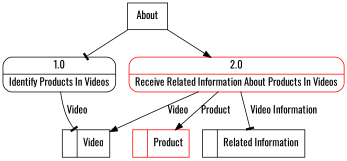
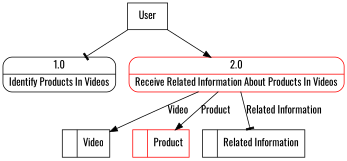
(148, 16) -> (148, 16)
(64, 110) -> none
(284, 111) -> (284, 111)
